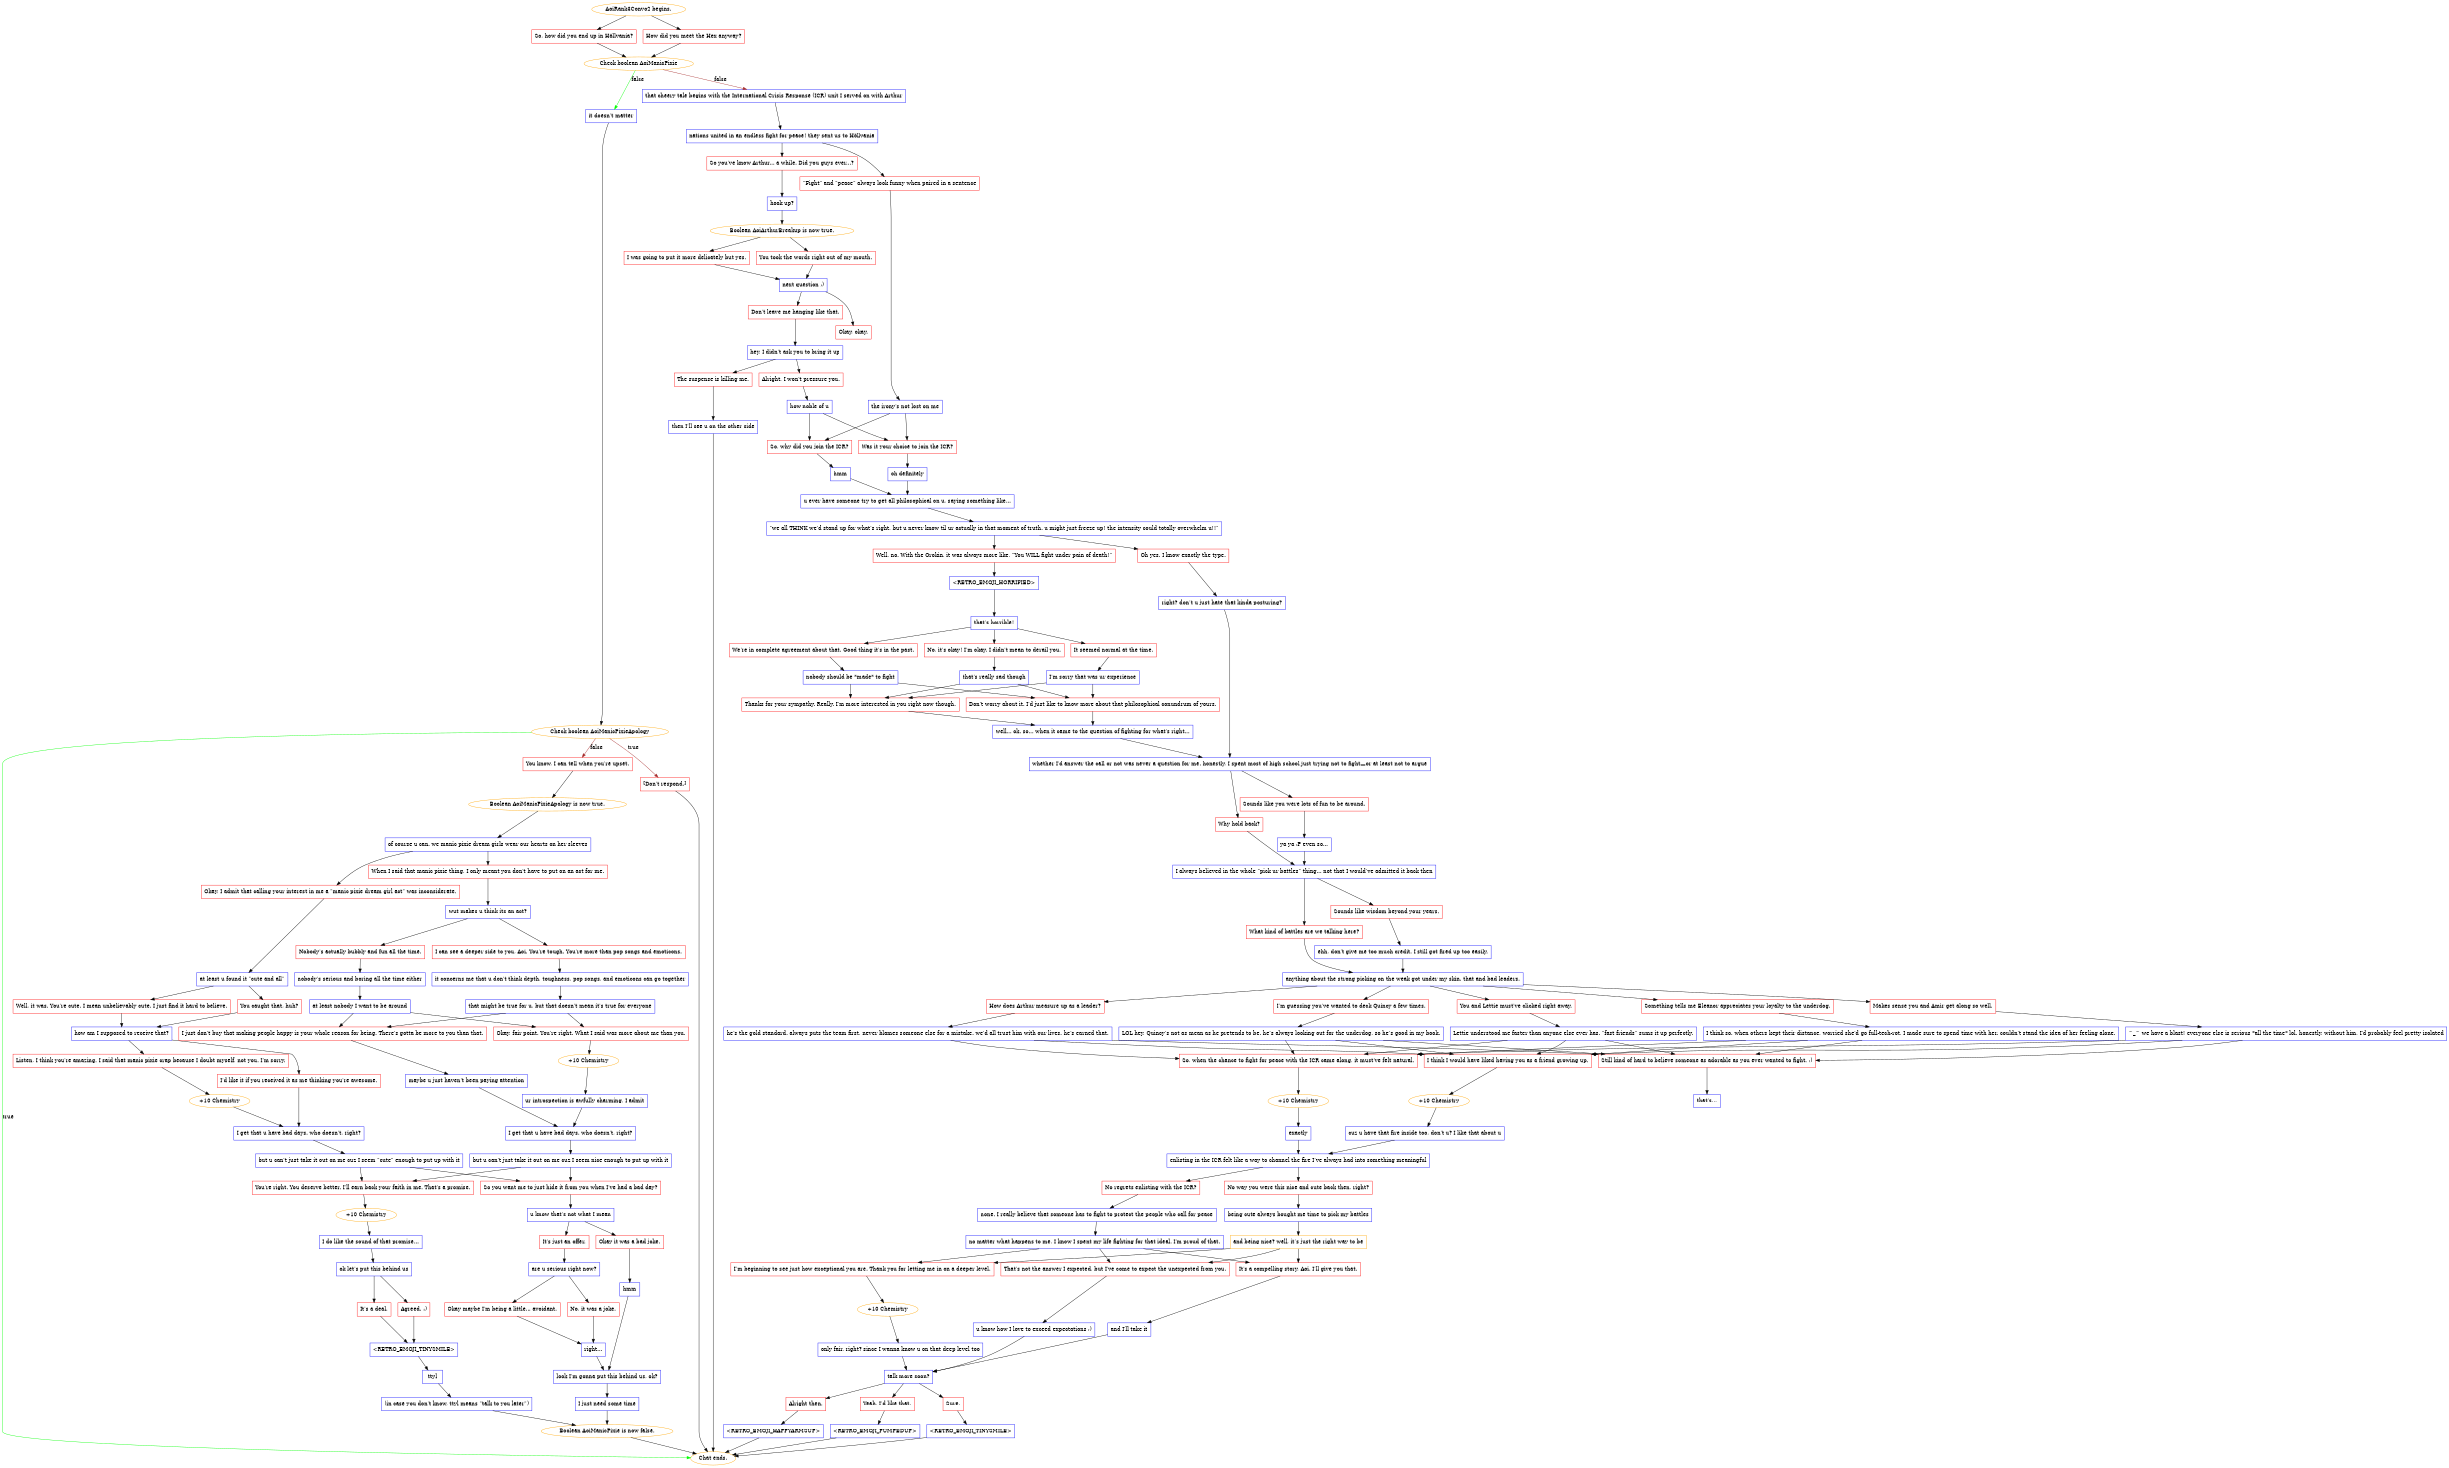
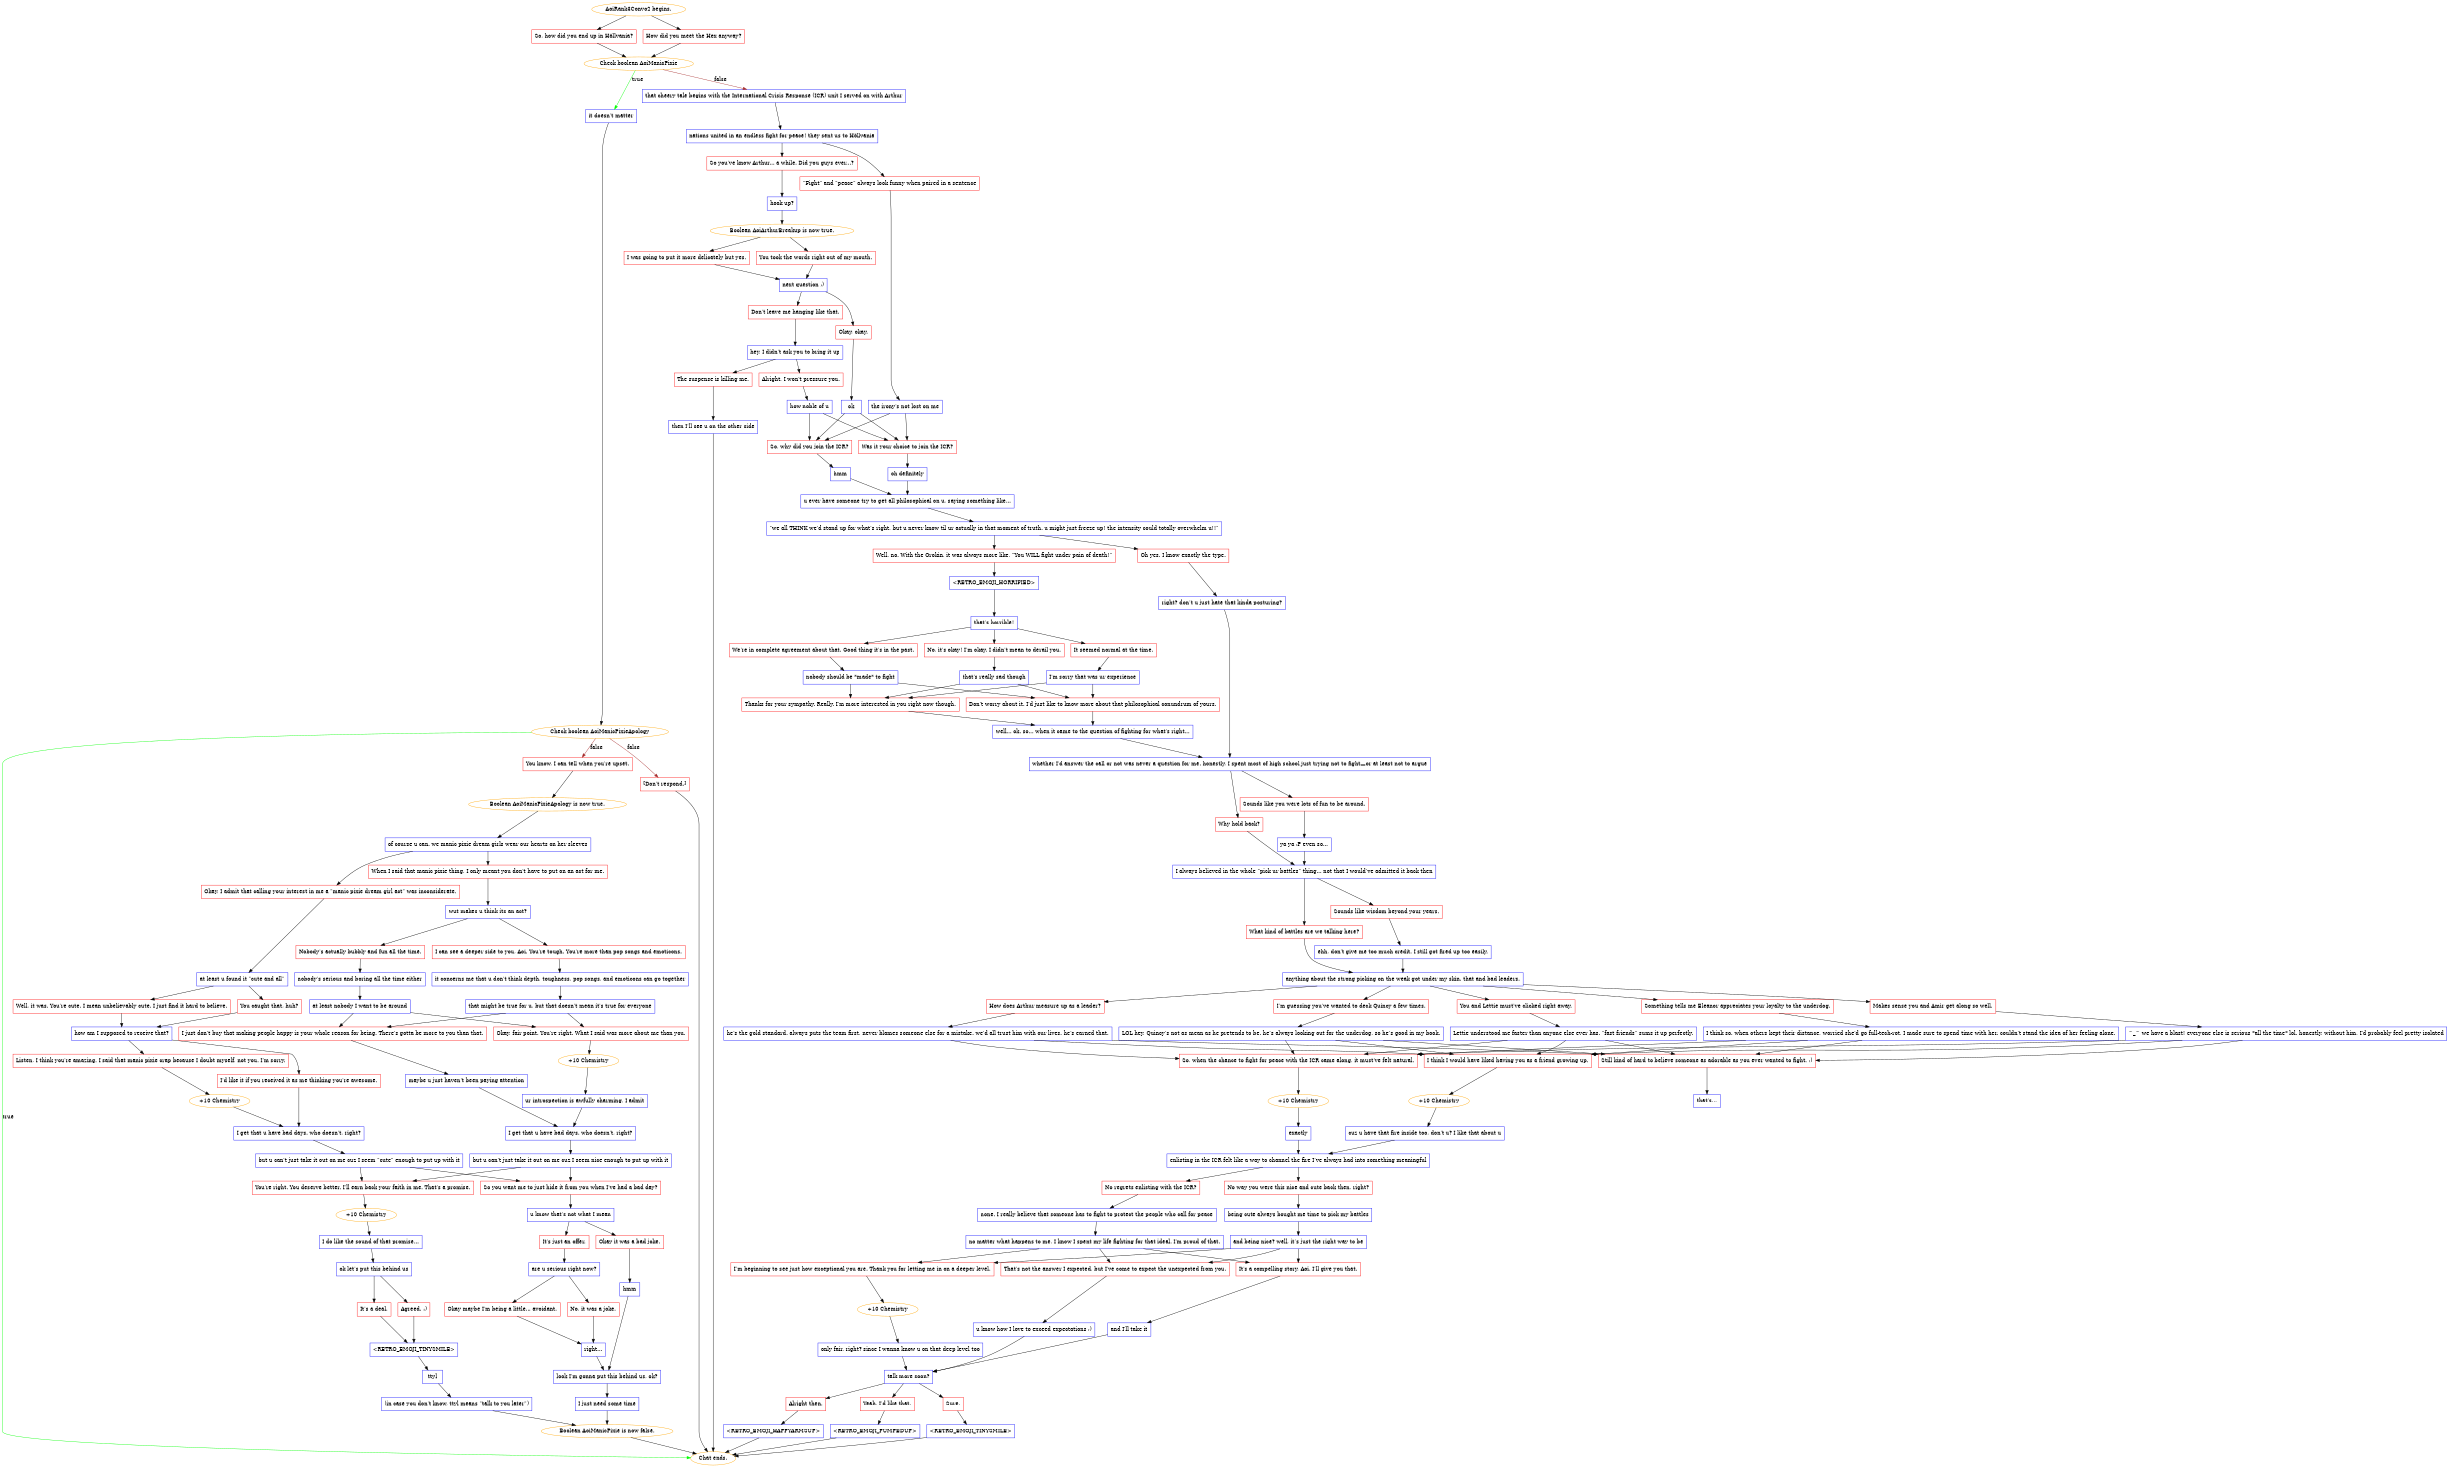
(638, 80) -> (638, 80)
none -> (851, 407)
(634, 748) -> (634, 748)
(1298, 1242) -> (1298, 1242)
